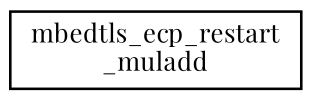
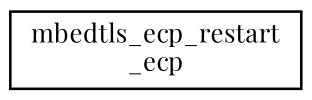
(156, 50) -> (156, 50)
